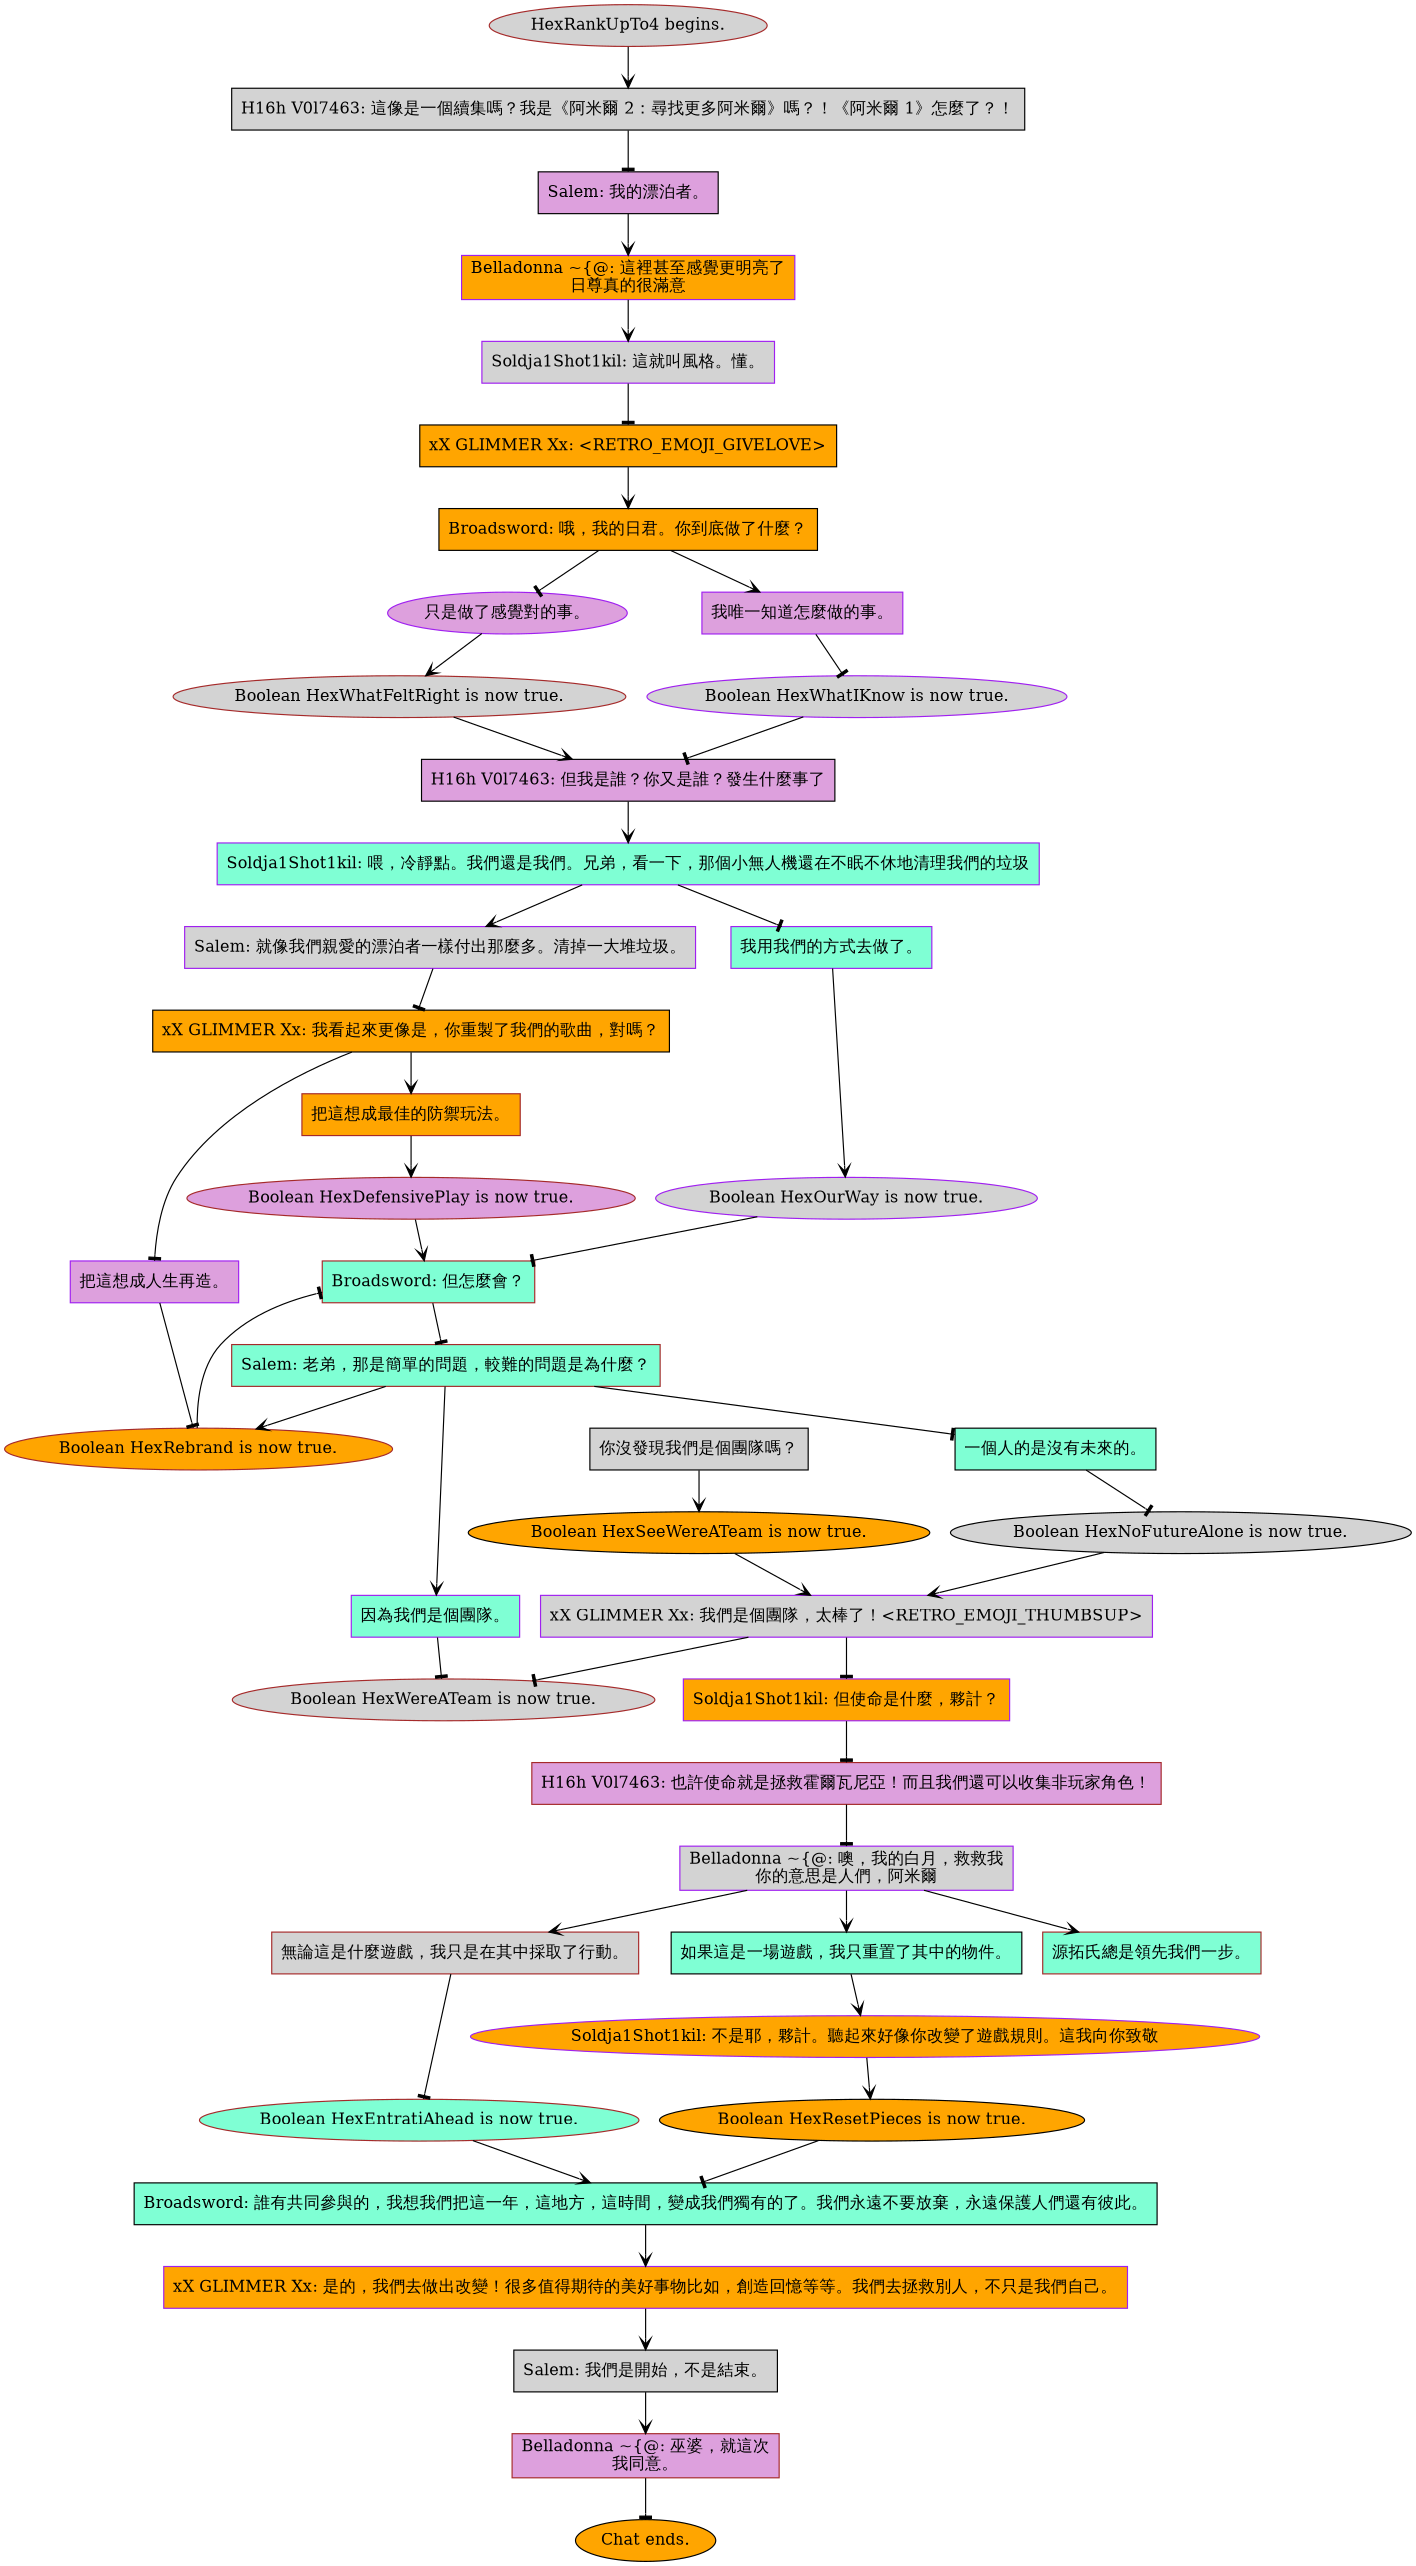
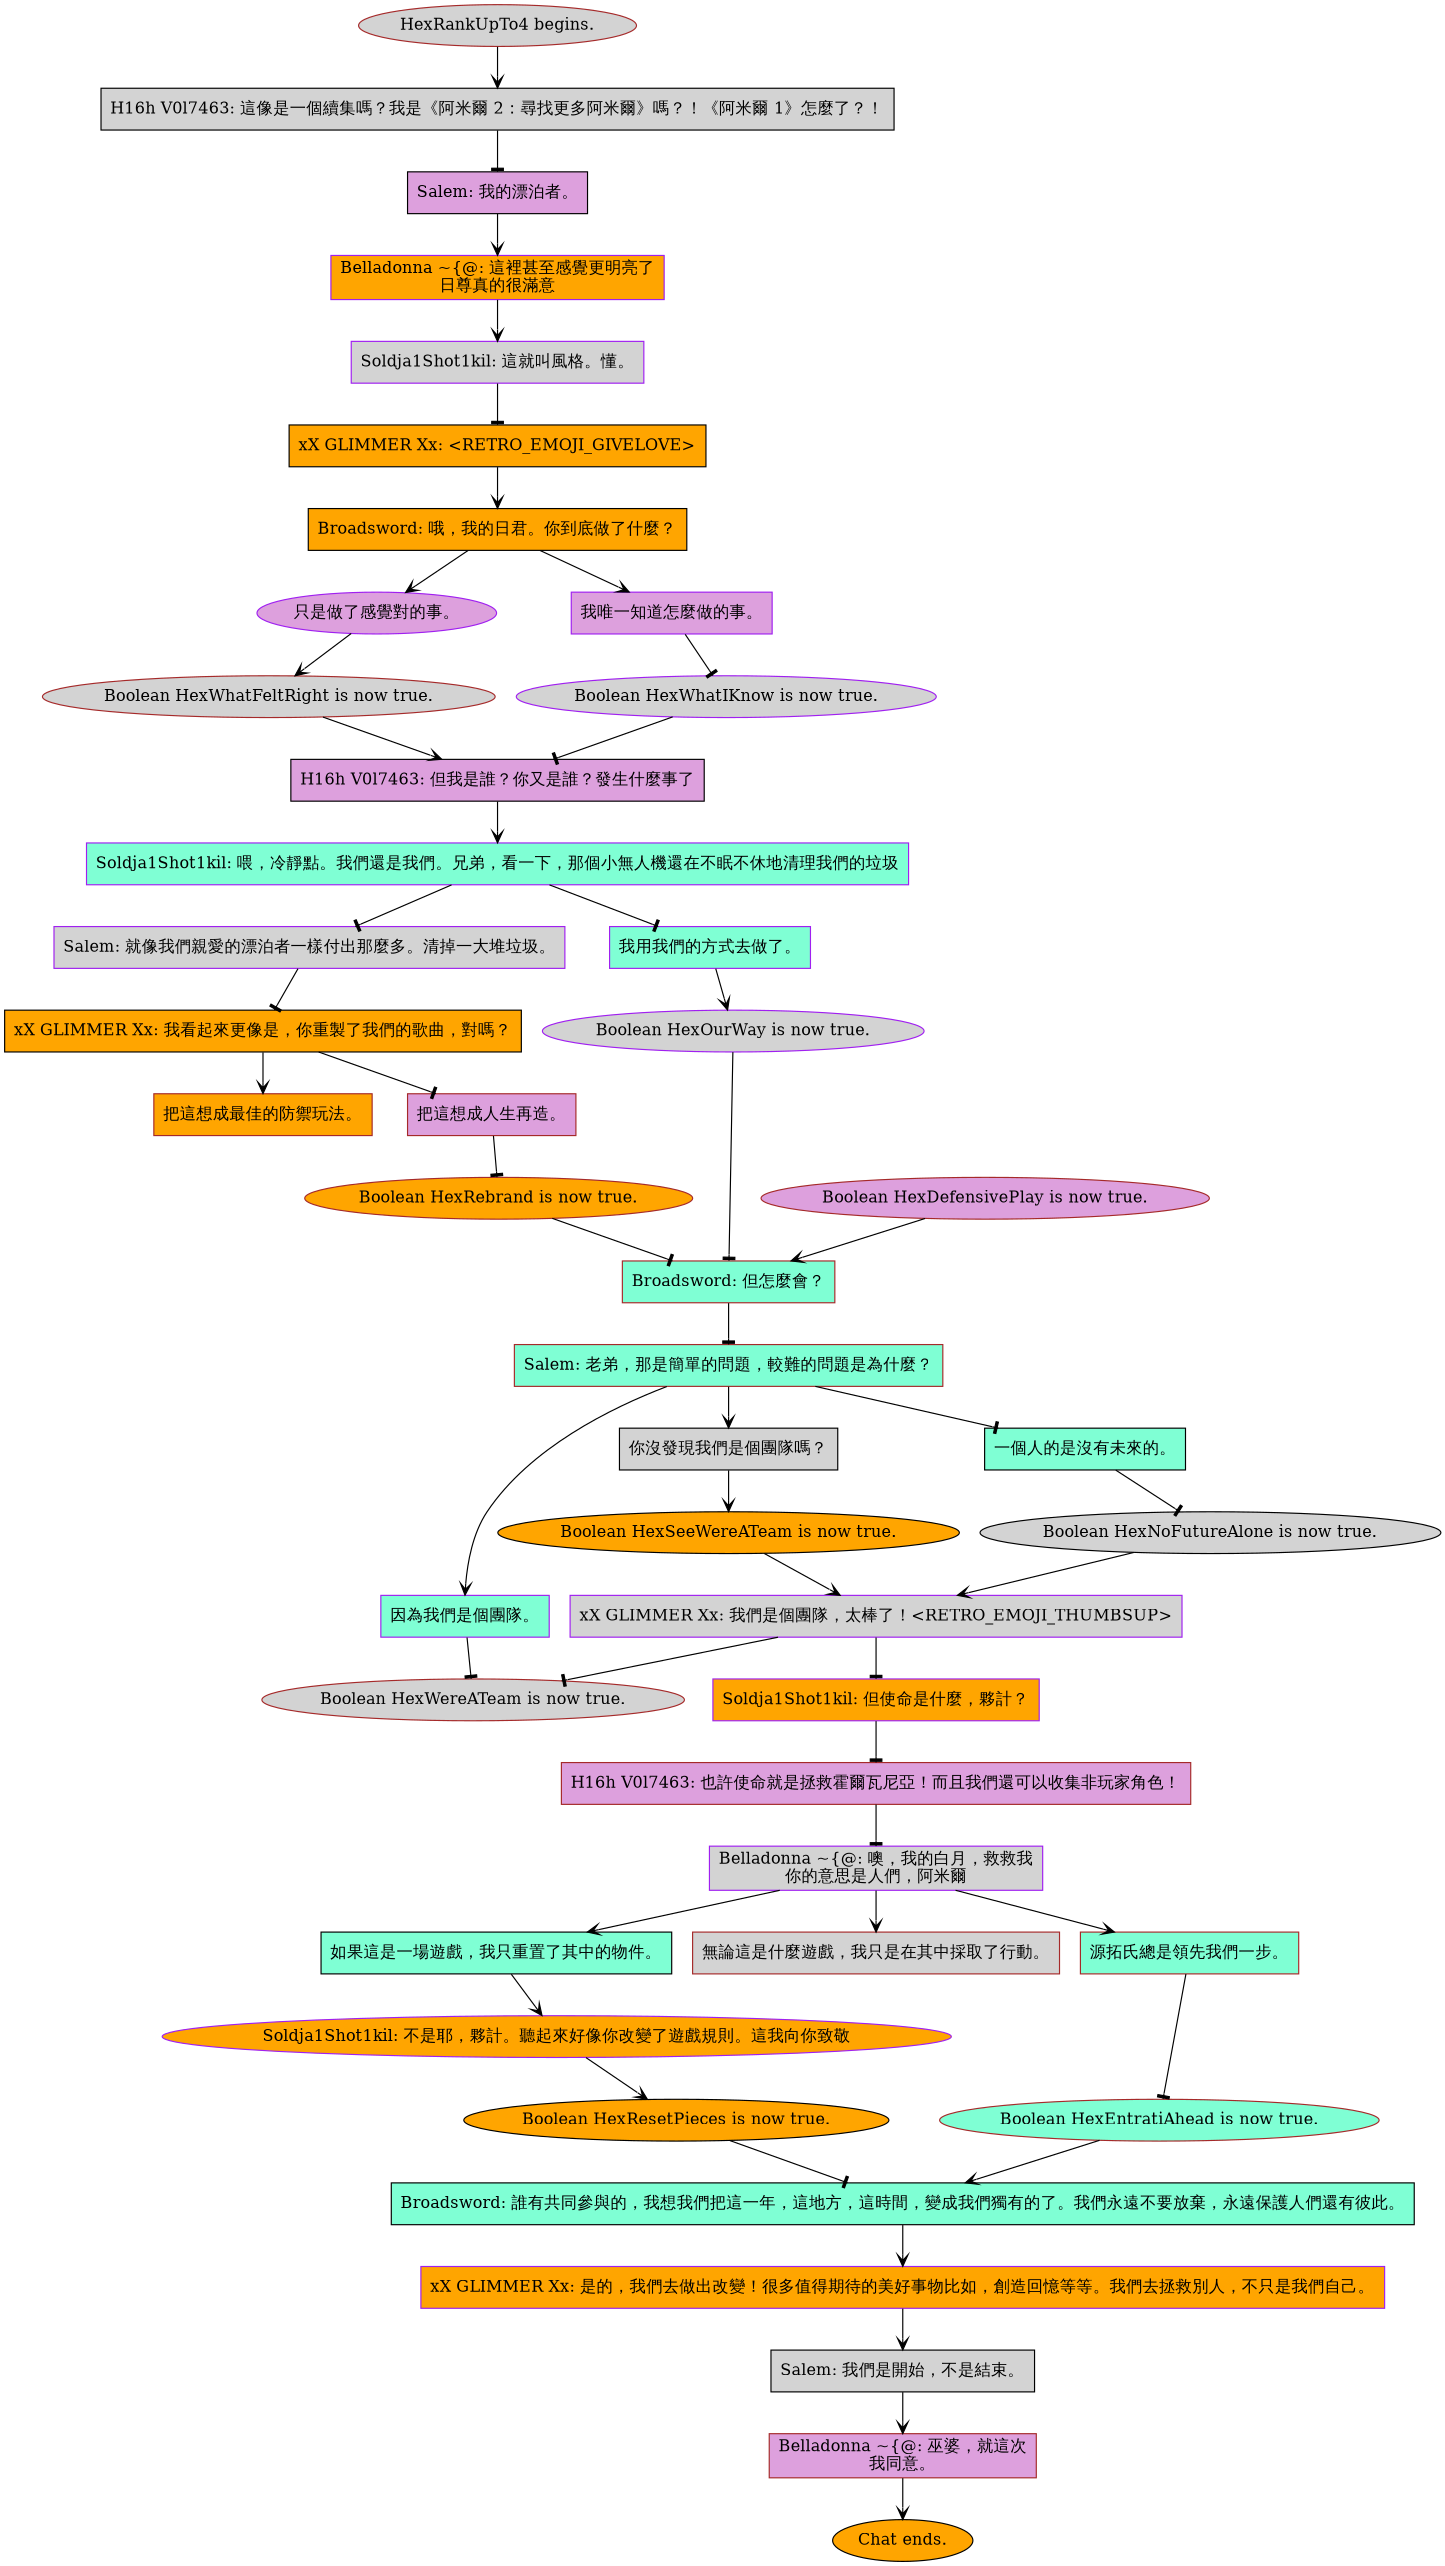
(570, 570) -> (442, 568)
(540, 903) -> (406, 904)
(411, 1151) -> none
(154, 1282) -> (492, 1115)
(327, 1406) -> (729, 1402)
(438, 2034) -> (1175, 2034)
(646, 2496) -> (903, 2493)
